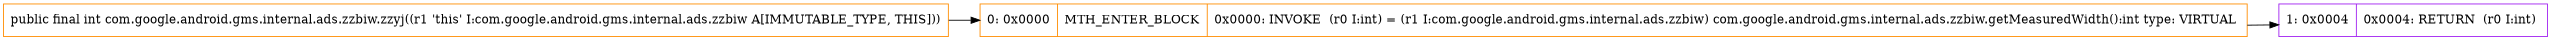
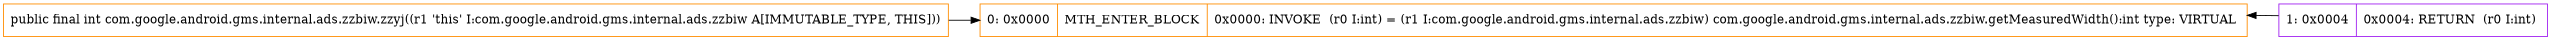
(2259, 25) -> (2267, 16)
